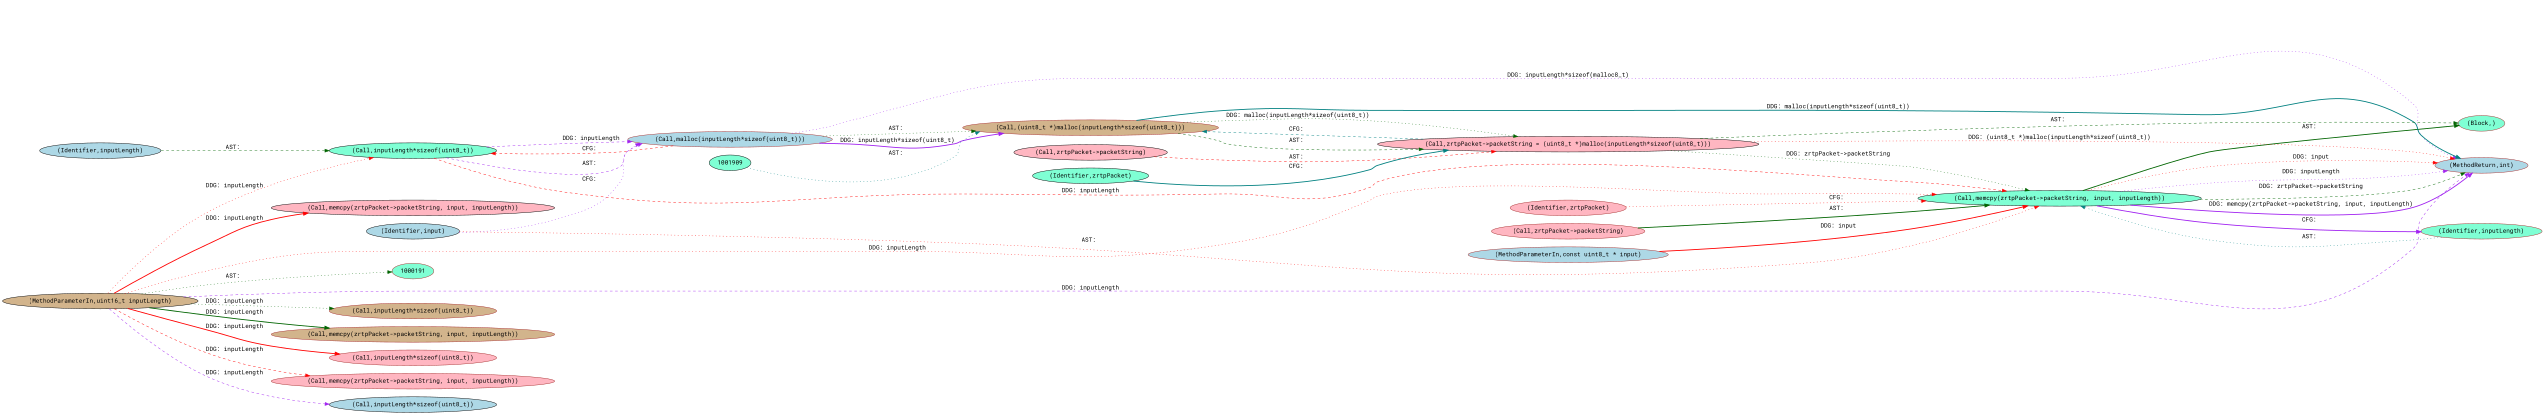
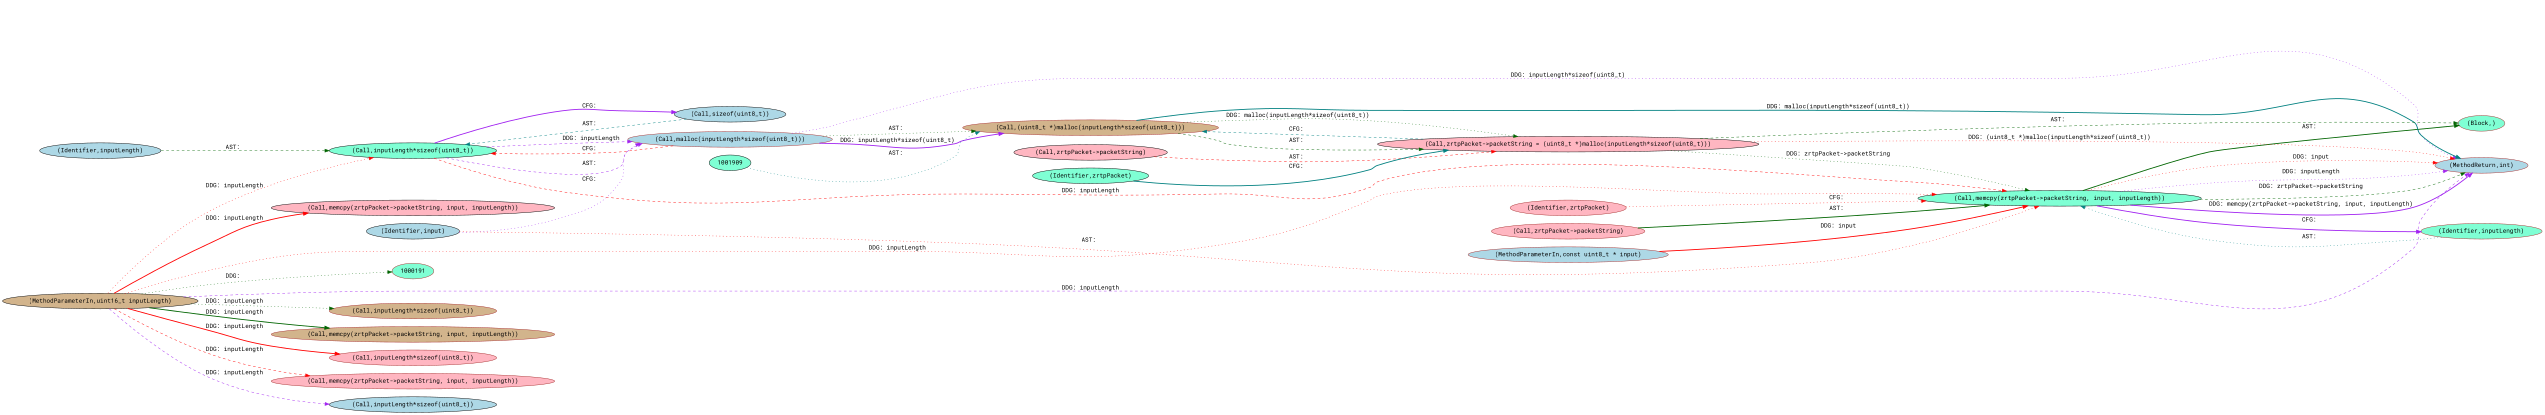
(1568, 75) -> (1568, 75)
none -> (730, 114)
(235, 276) -> (235, 276)
